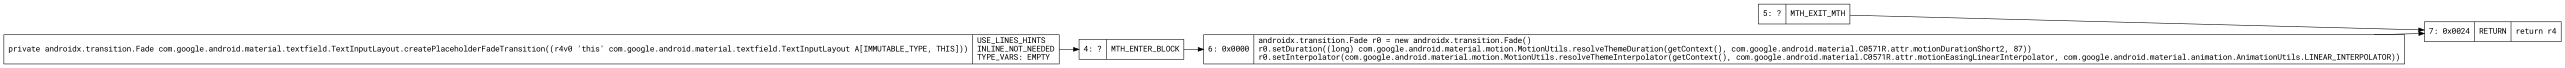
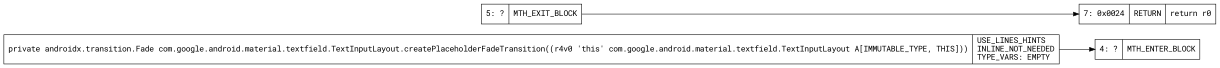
(1818, 14) -> (545, 14)
(2536, 31) -> (1191, 14)
(1804, 49) -> none
